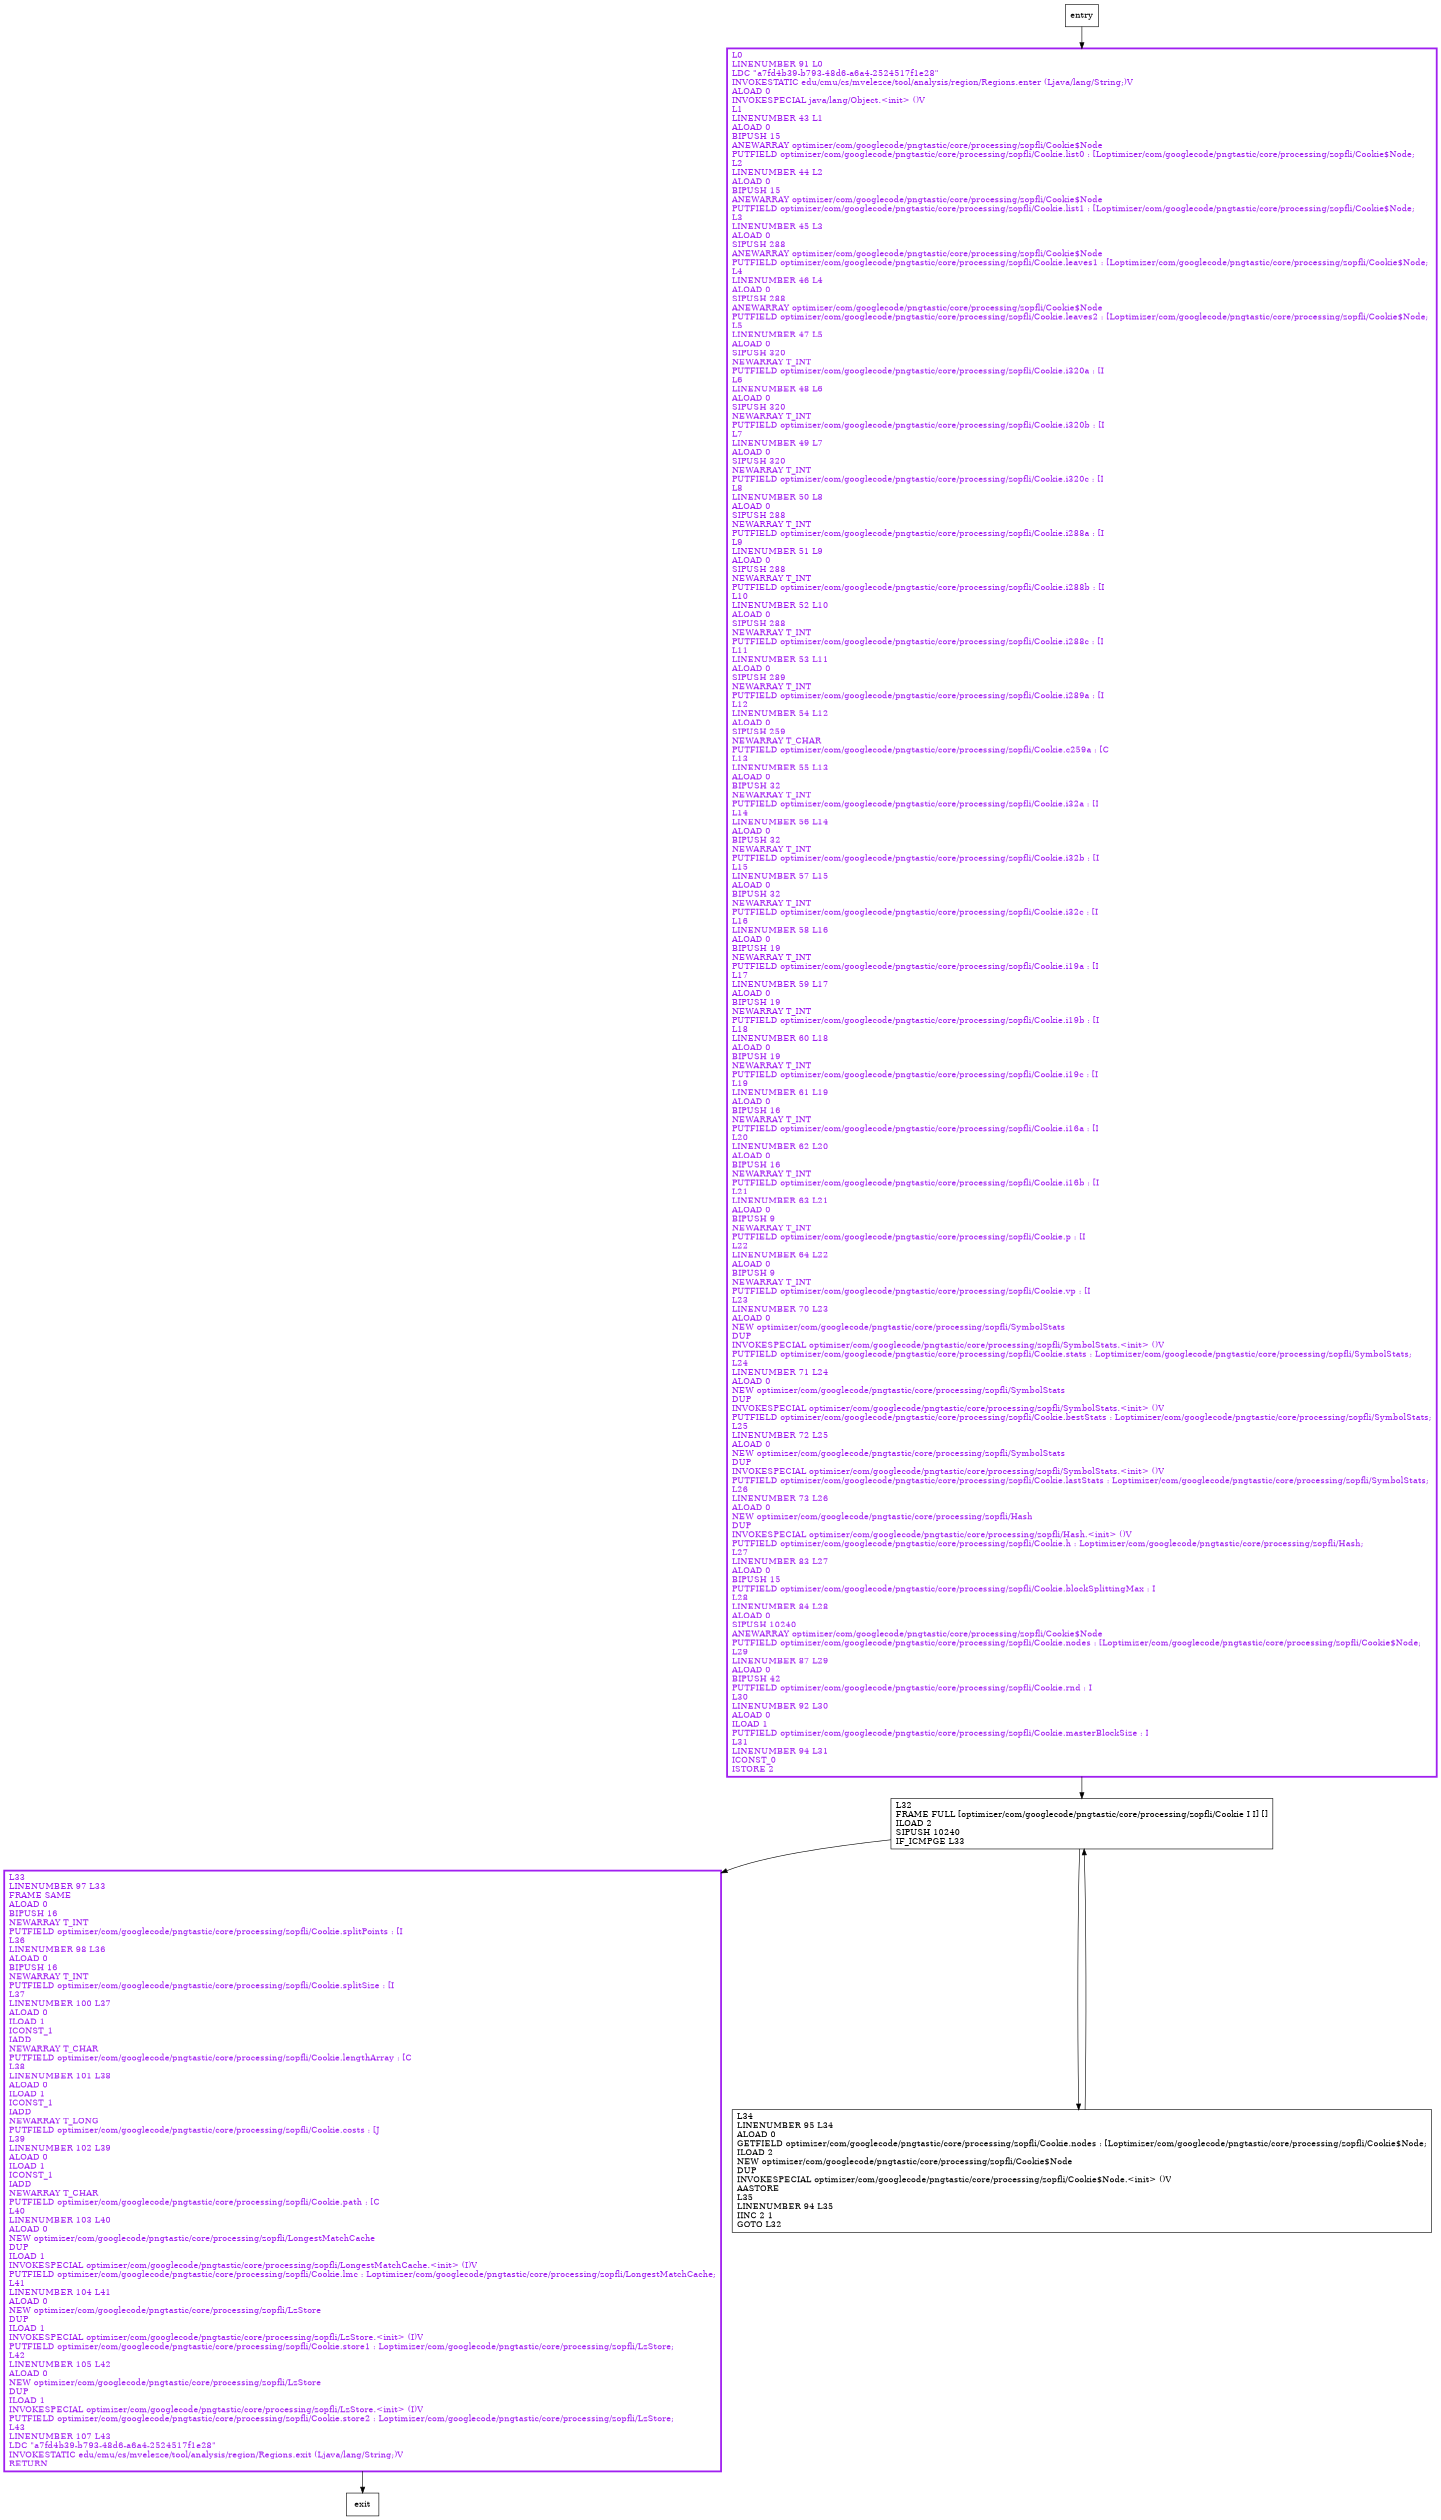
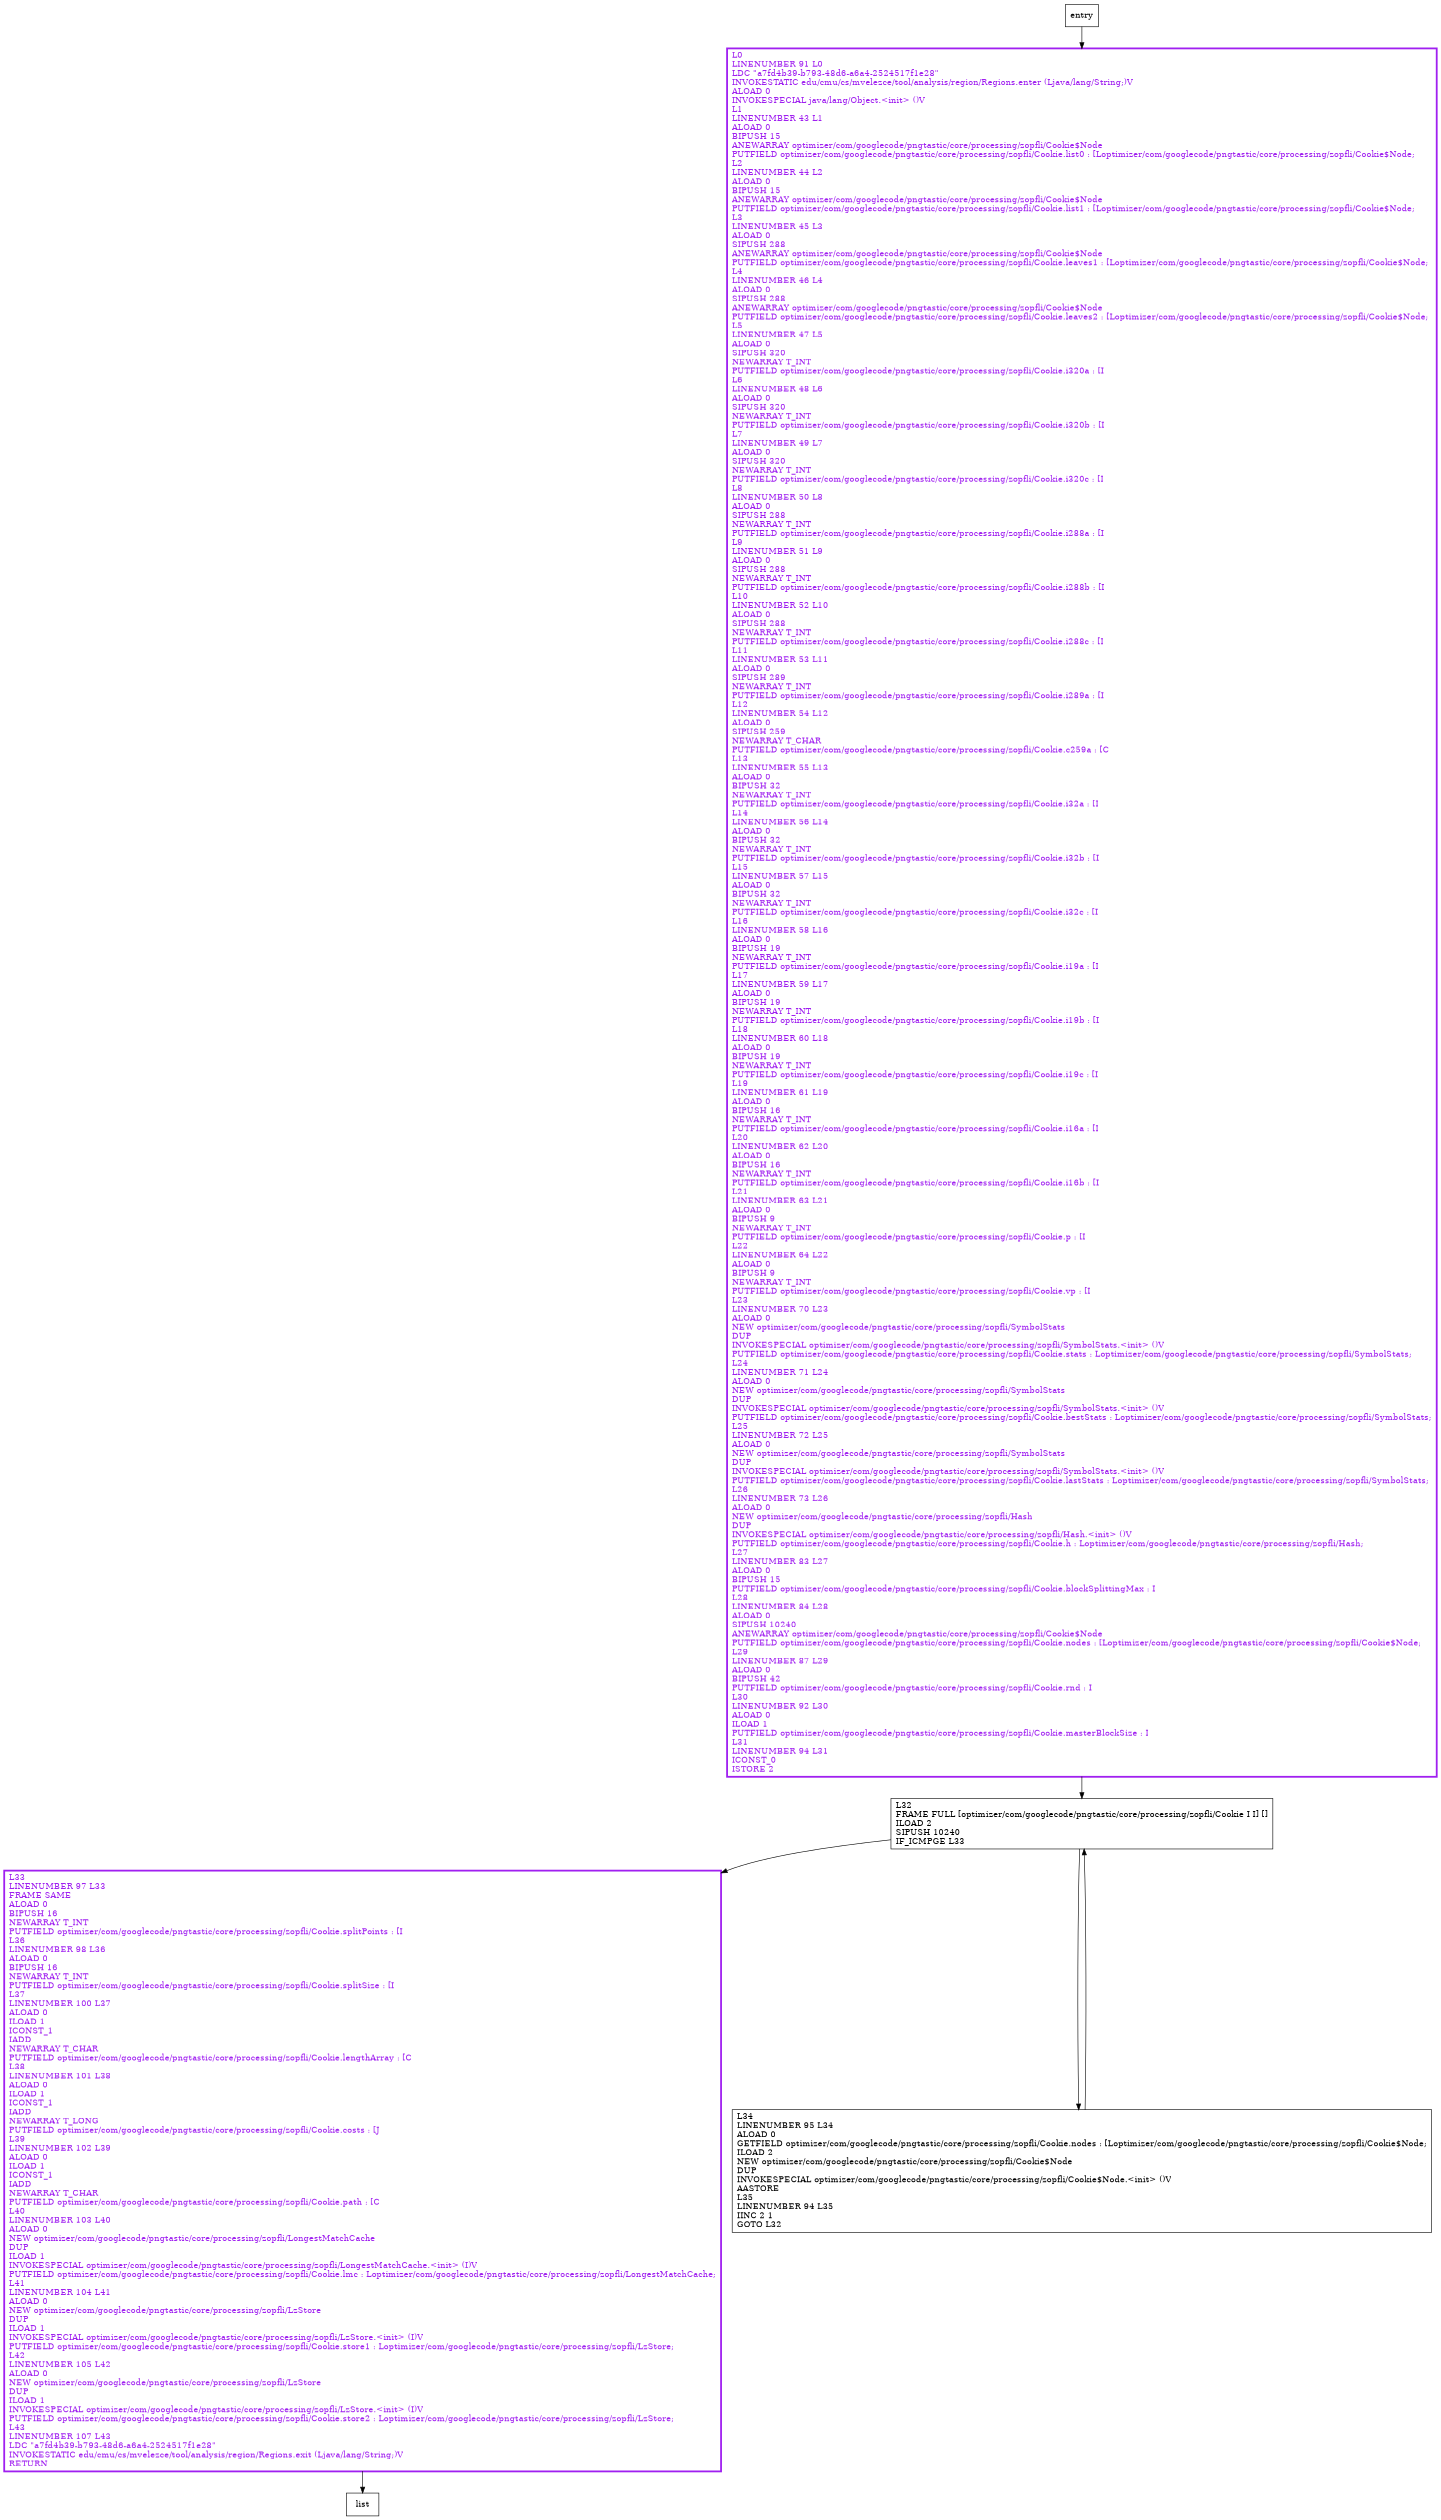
(363, 2504) -> (363, 2504)
